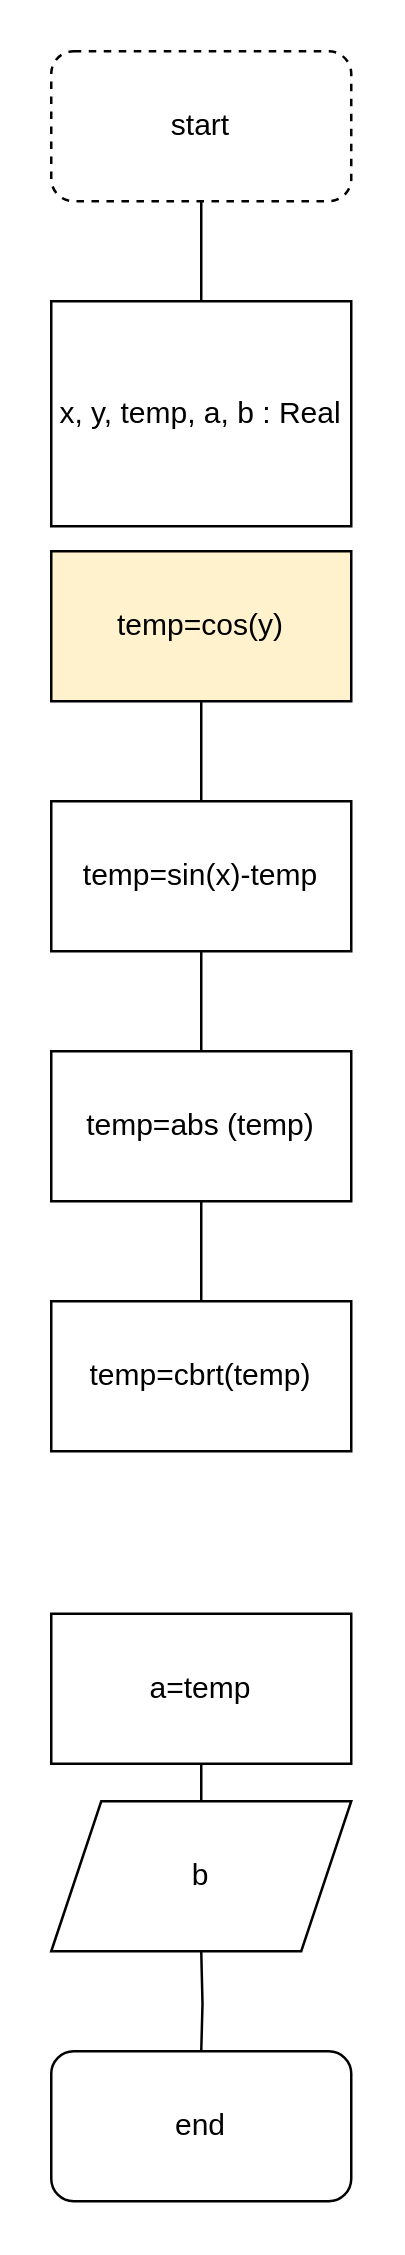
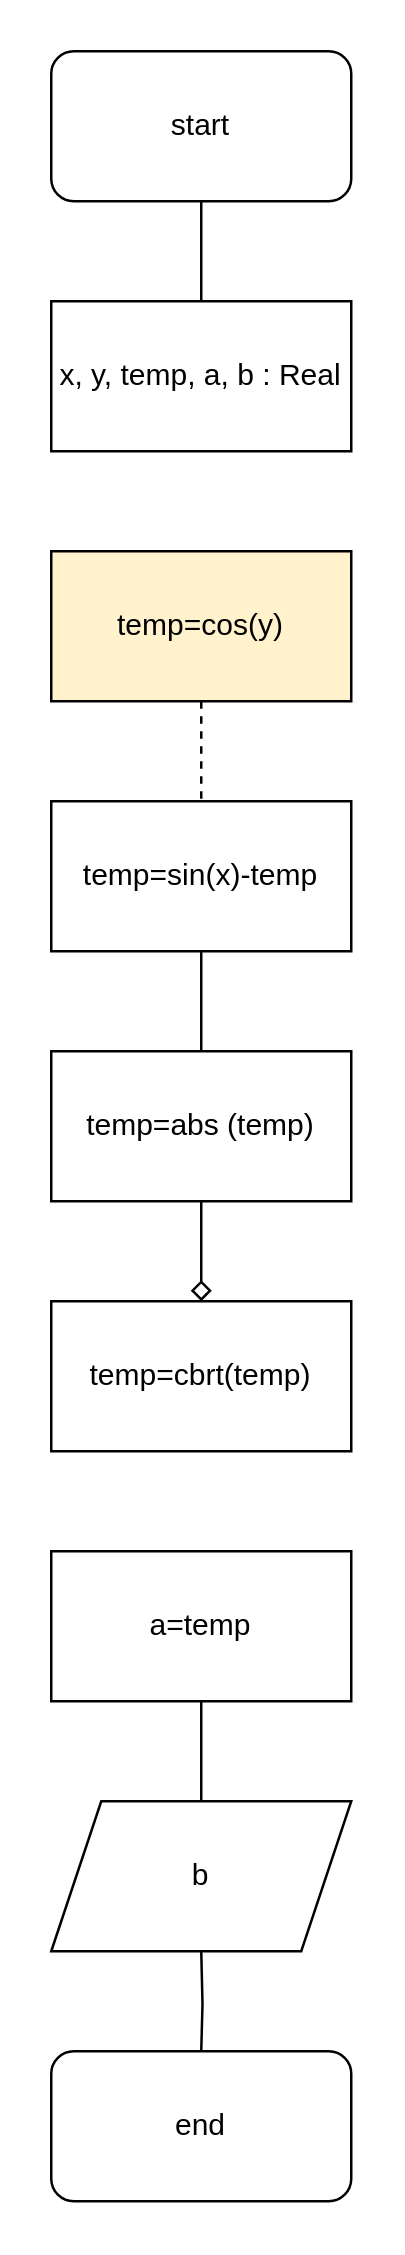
(201, 126) -> (201, 126)
(201, 414) -> (201, 376)
(201, 754) -> (201, 754)
(201, 1290) -> (201, 1281)
(201, 1689) -> (201, 1626)
